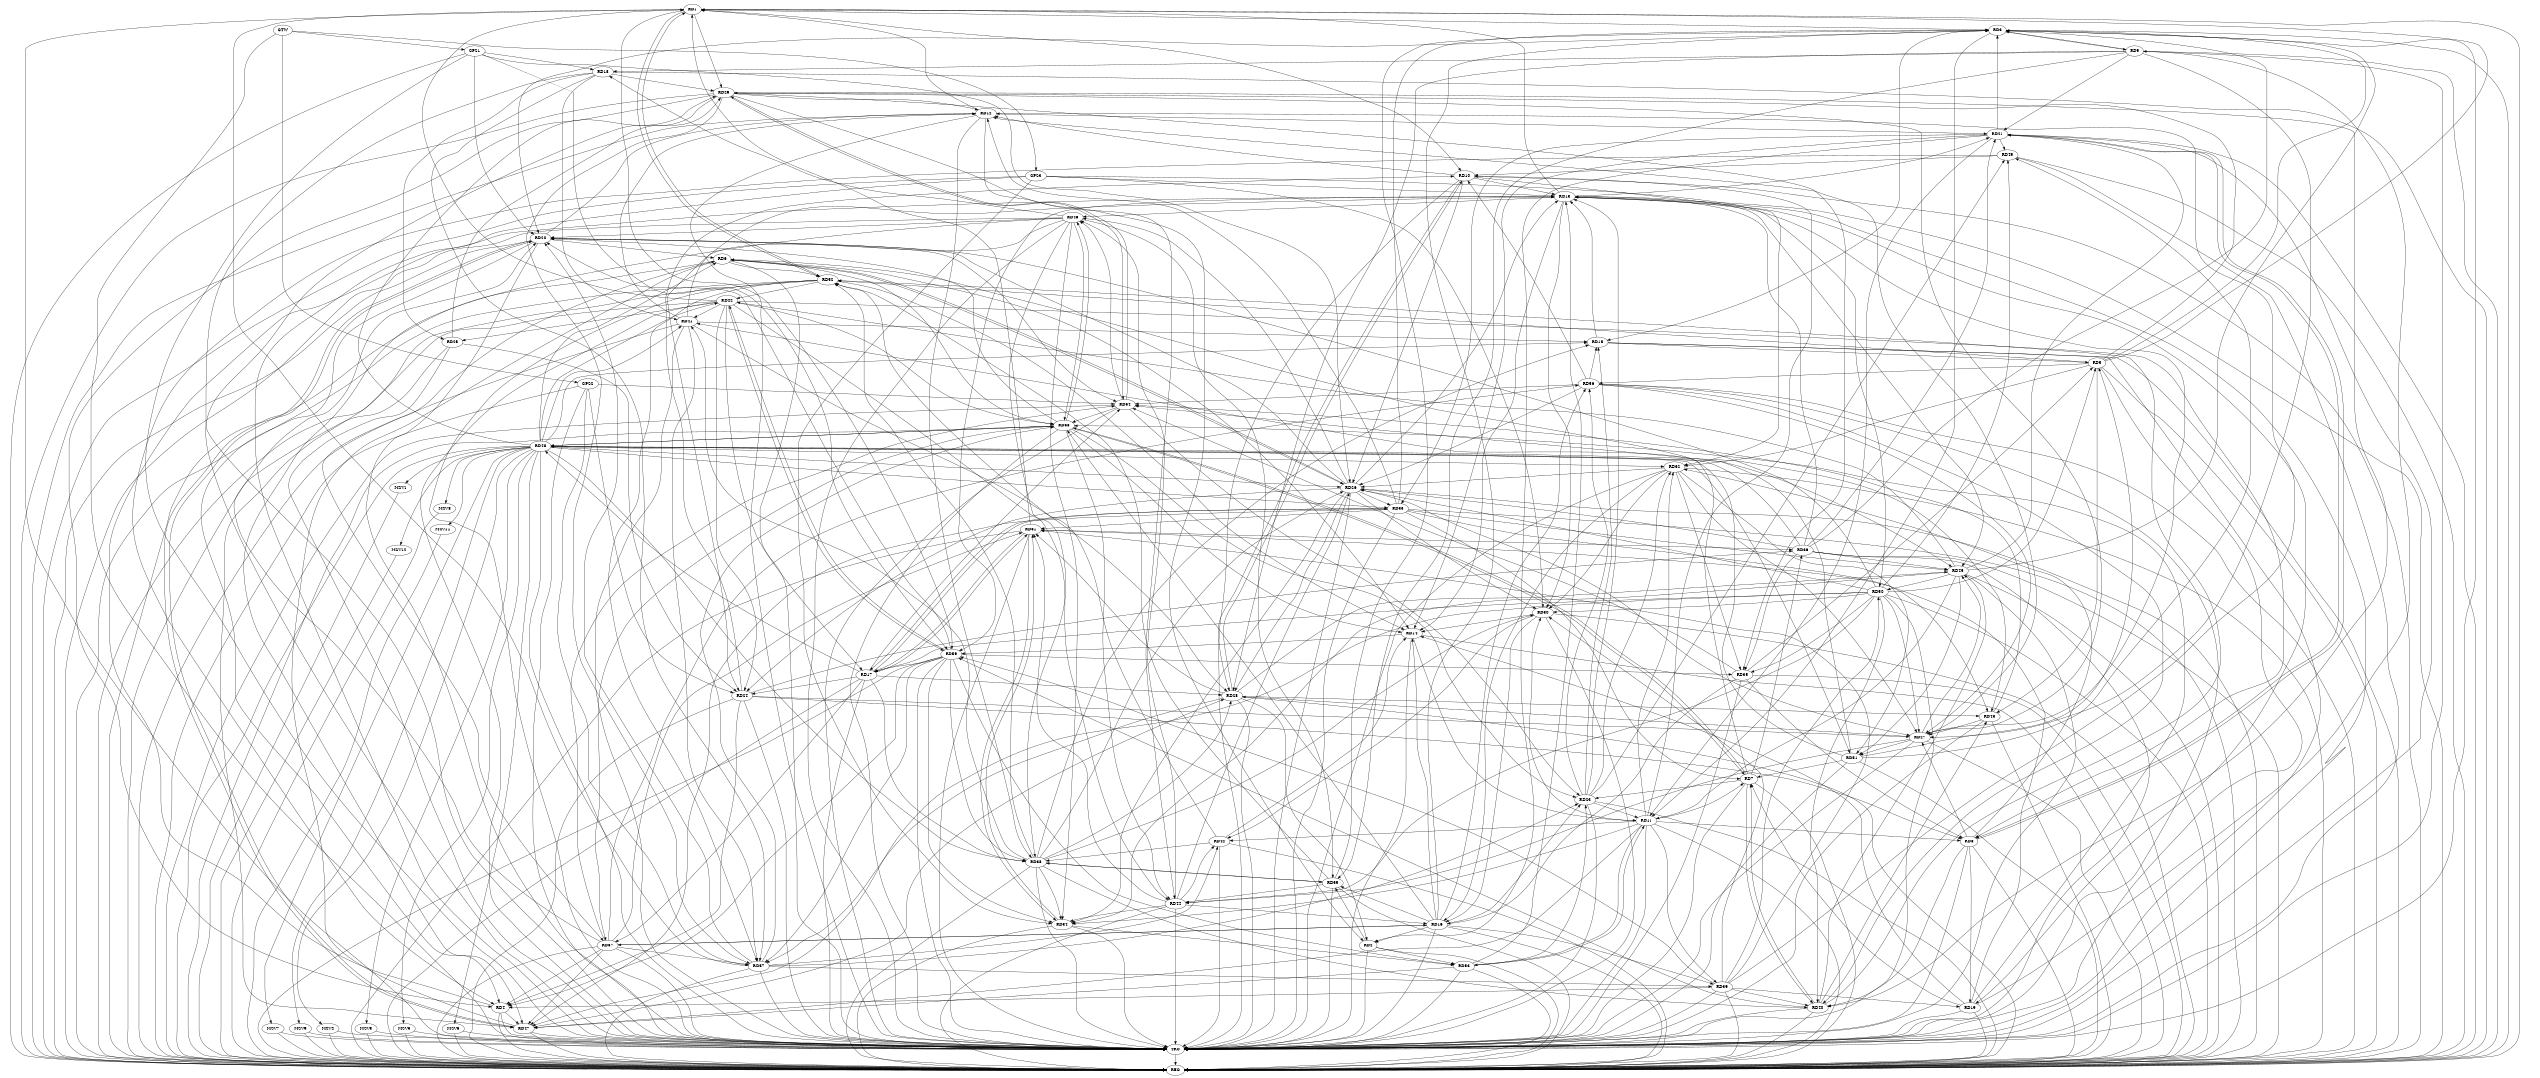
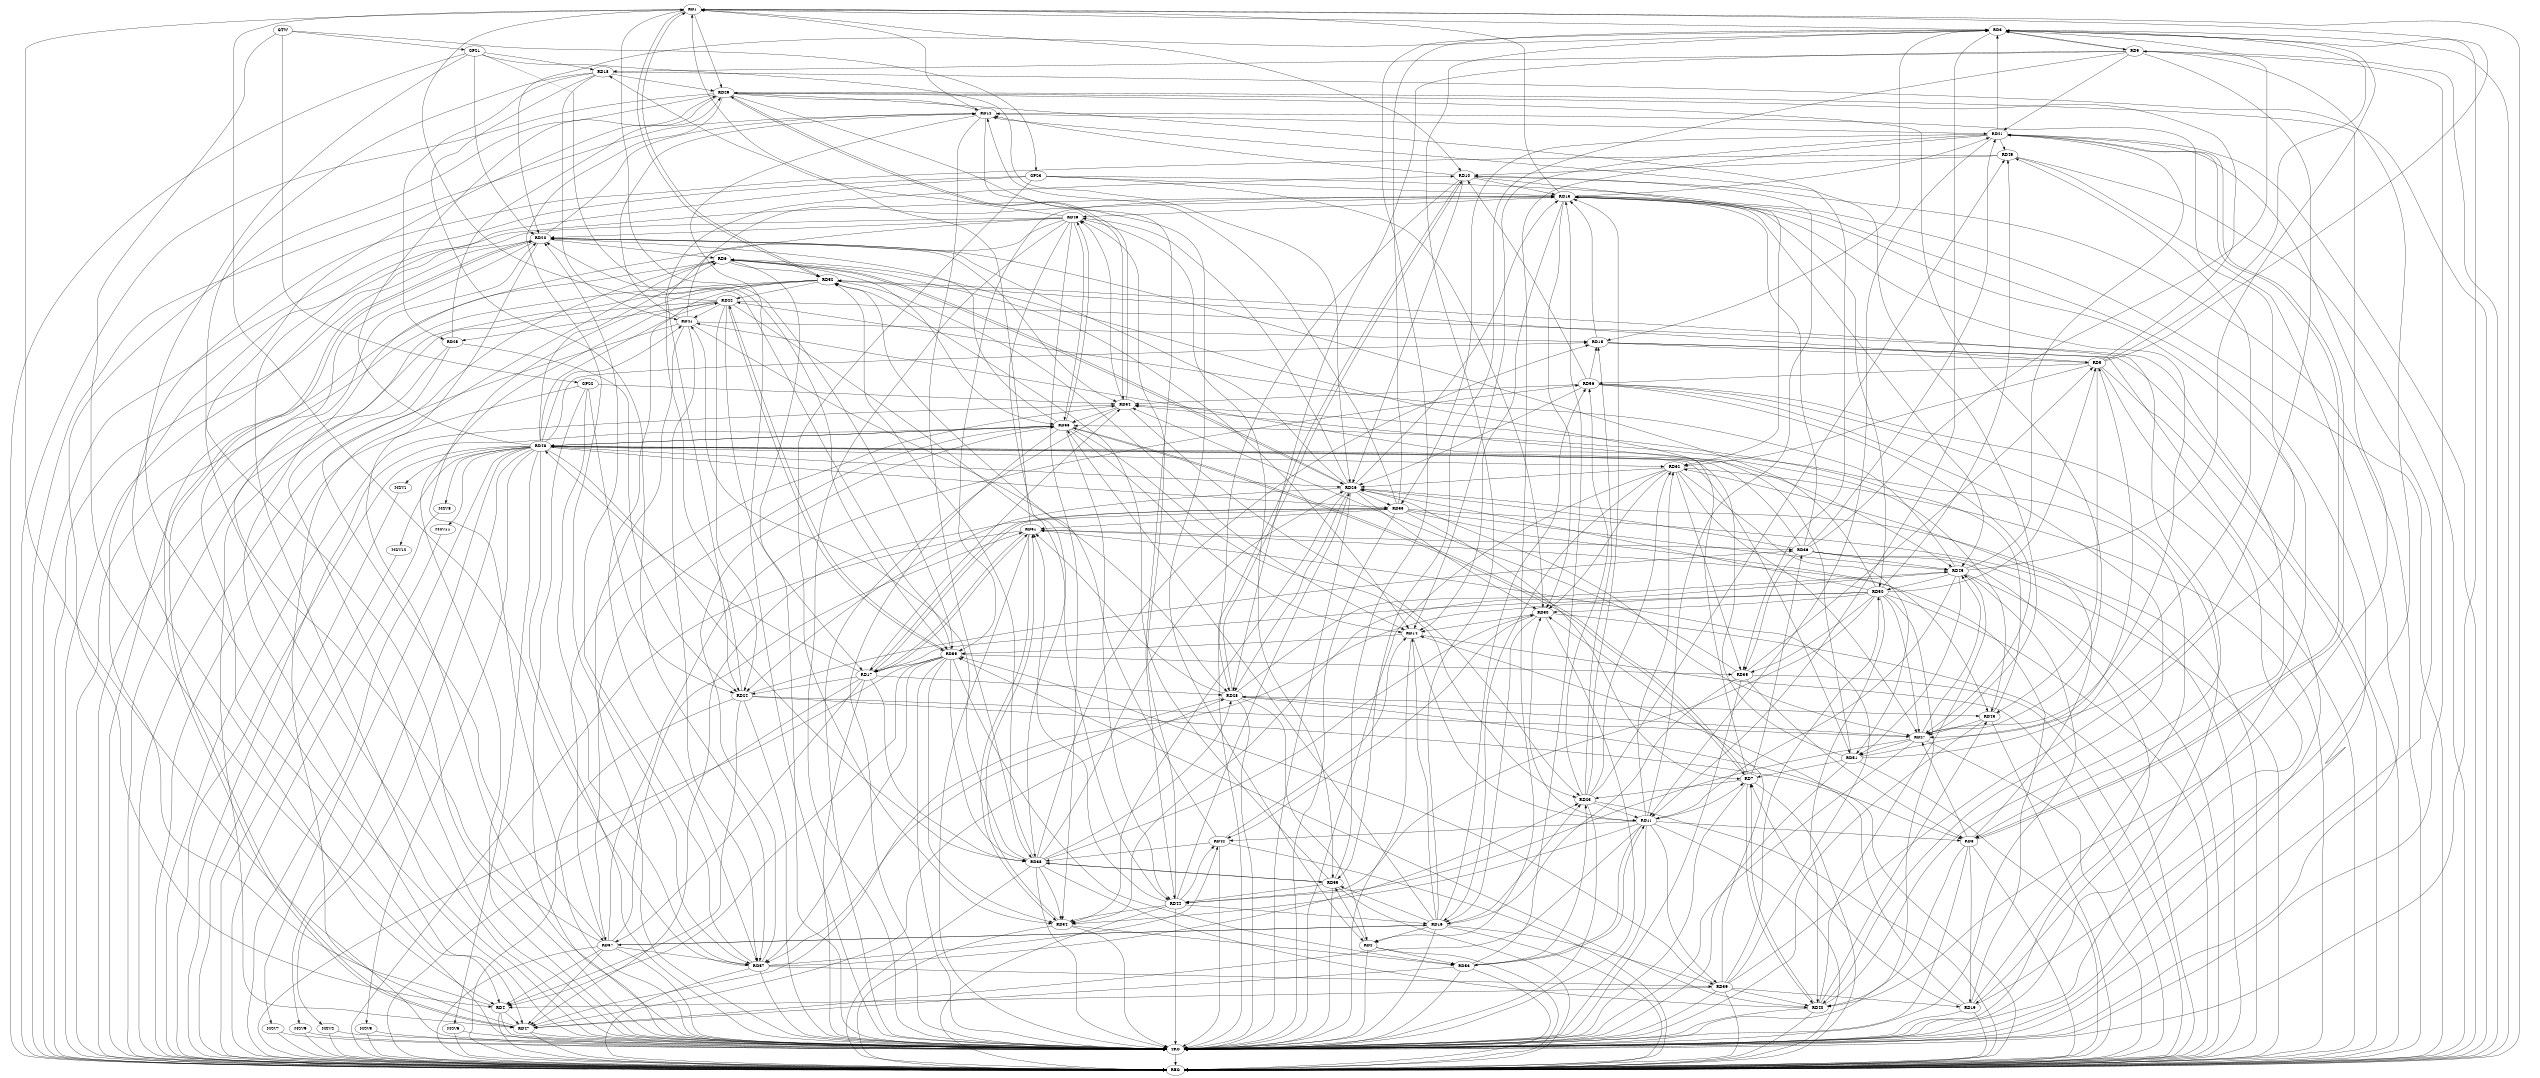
(889, 355) -> none
(404, 1029) -> none
